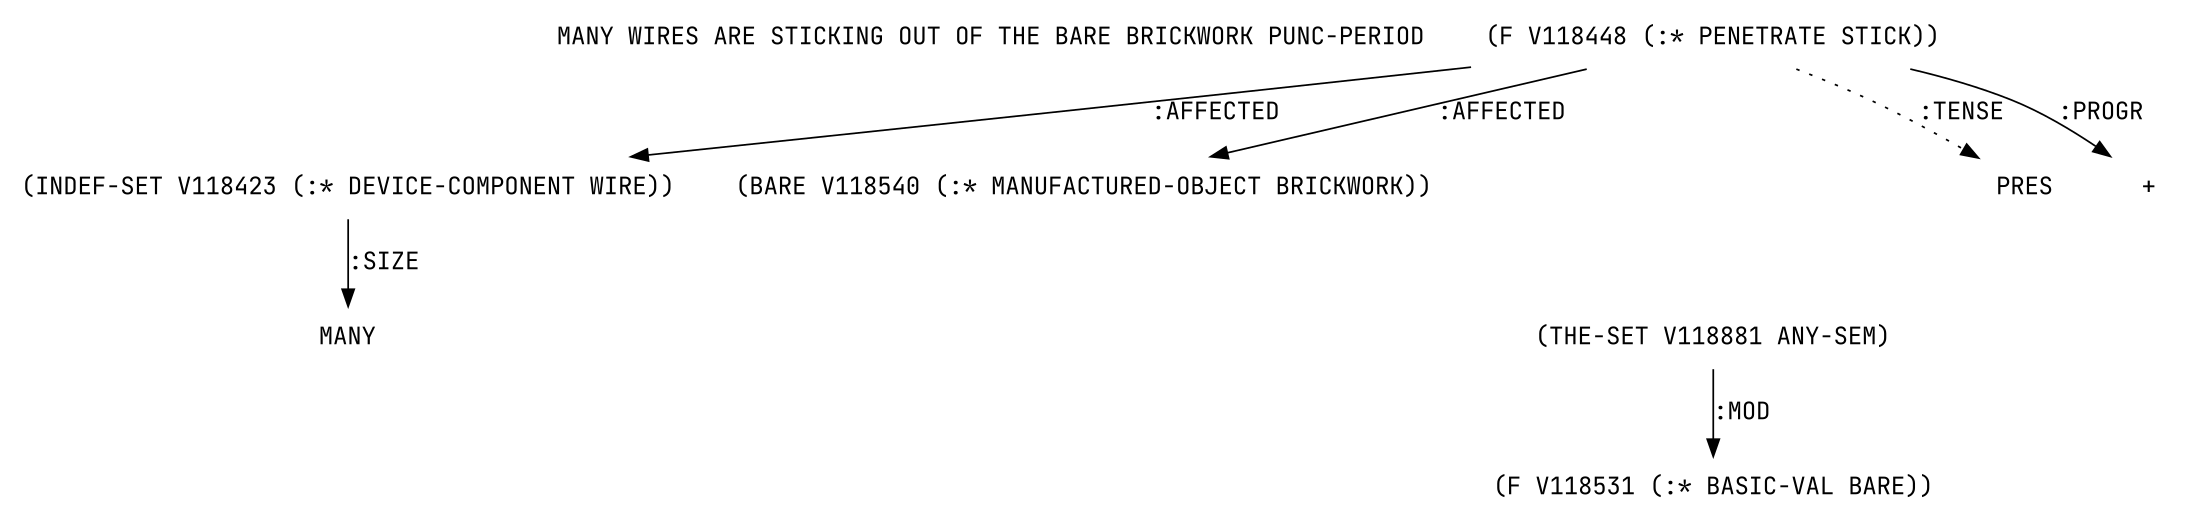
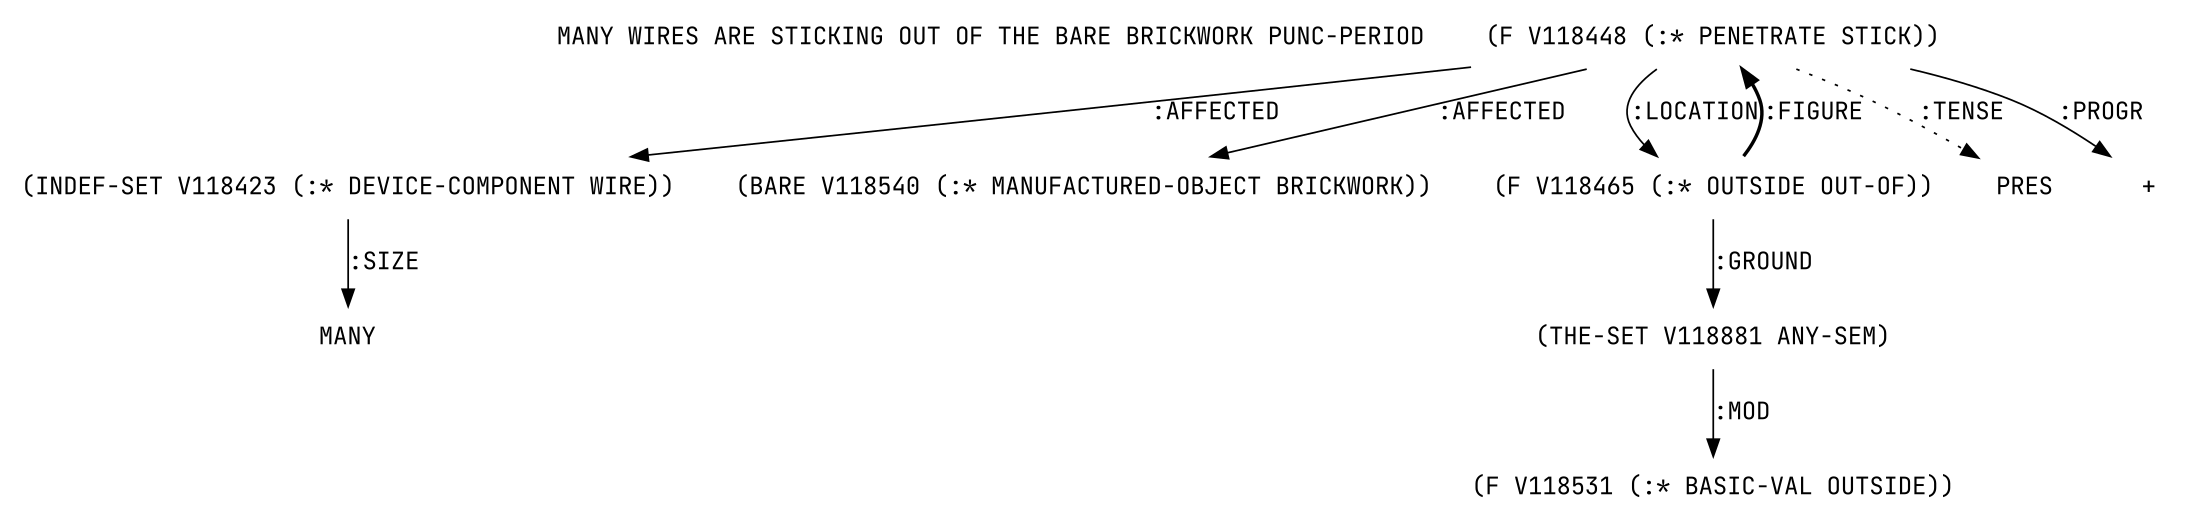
none -> (1713, 188)
(1713, 488) -> (1713, 488)
